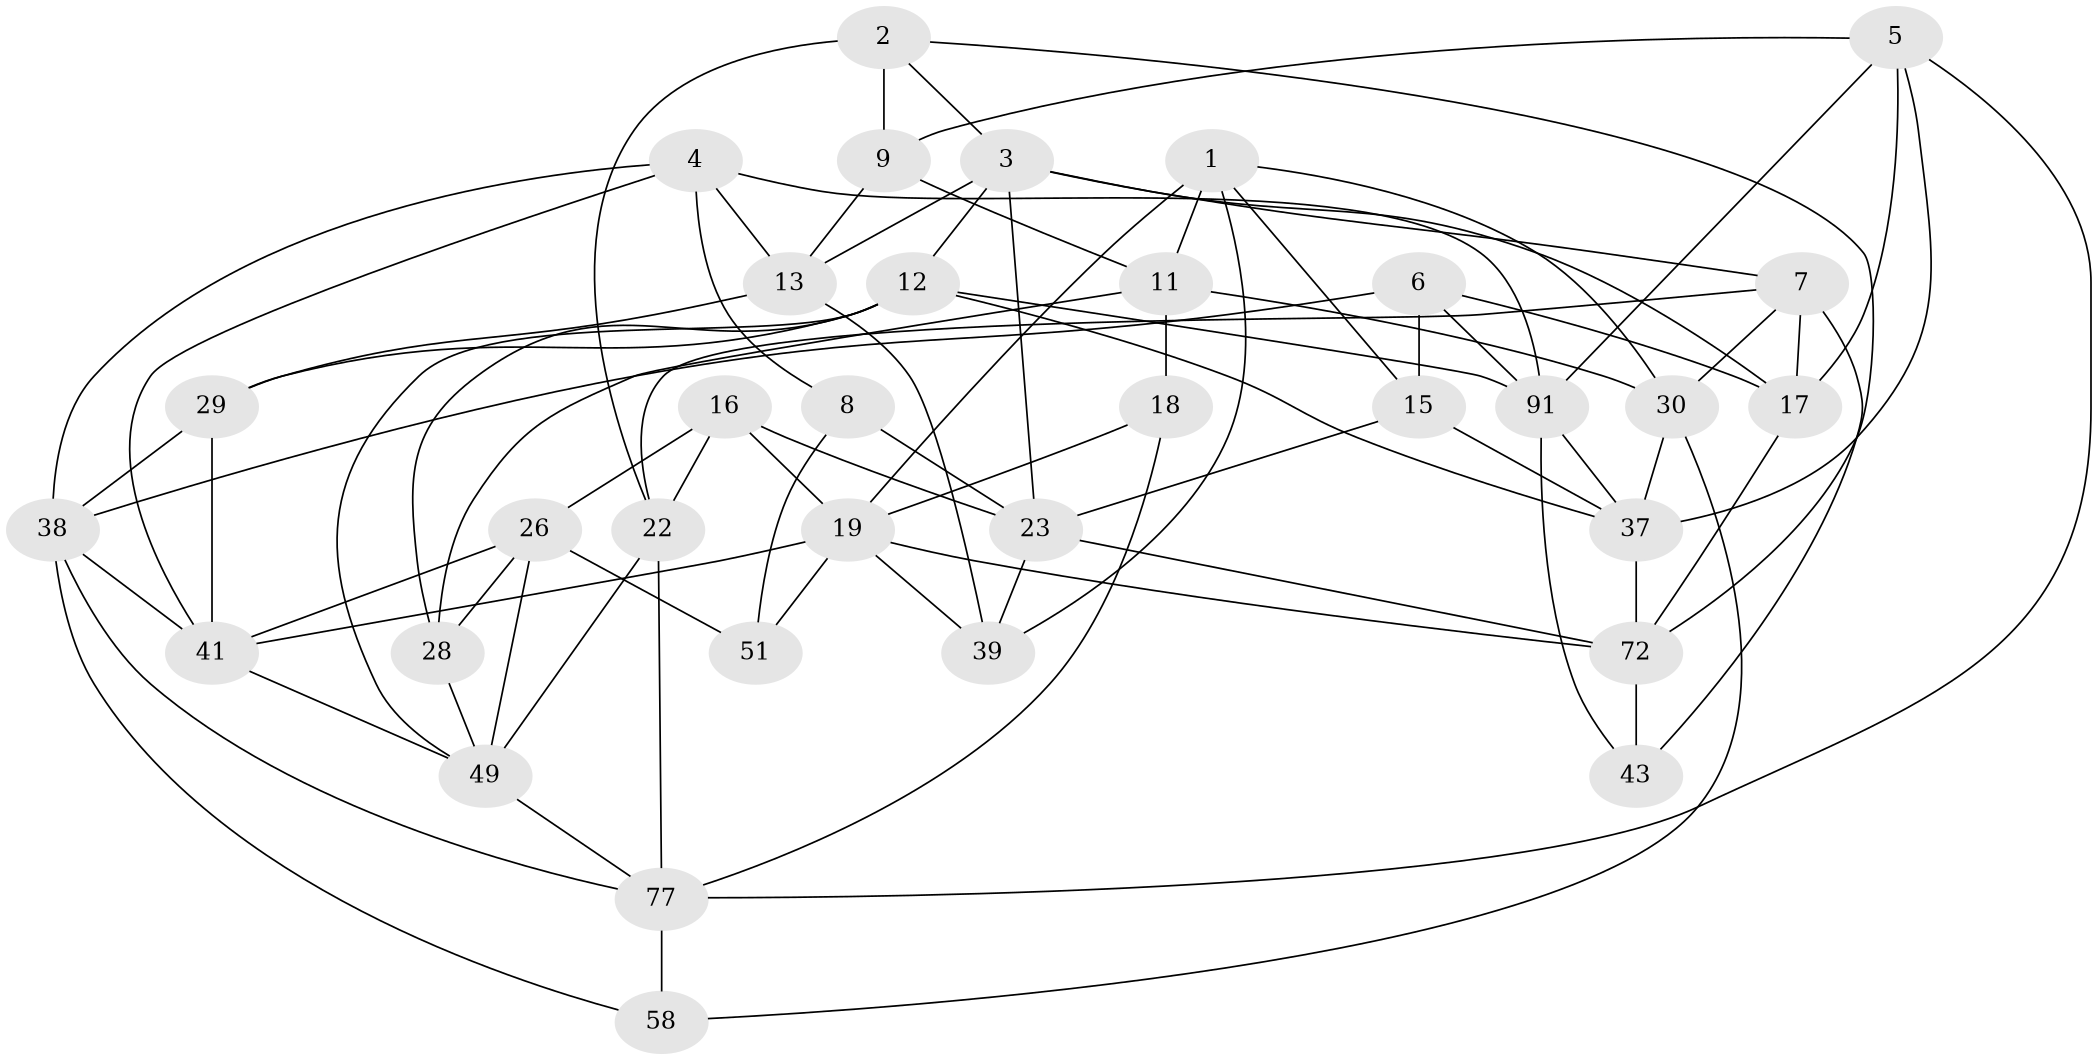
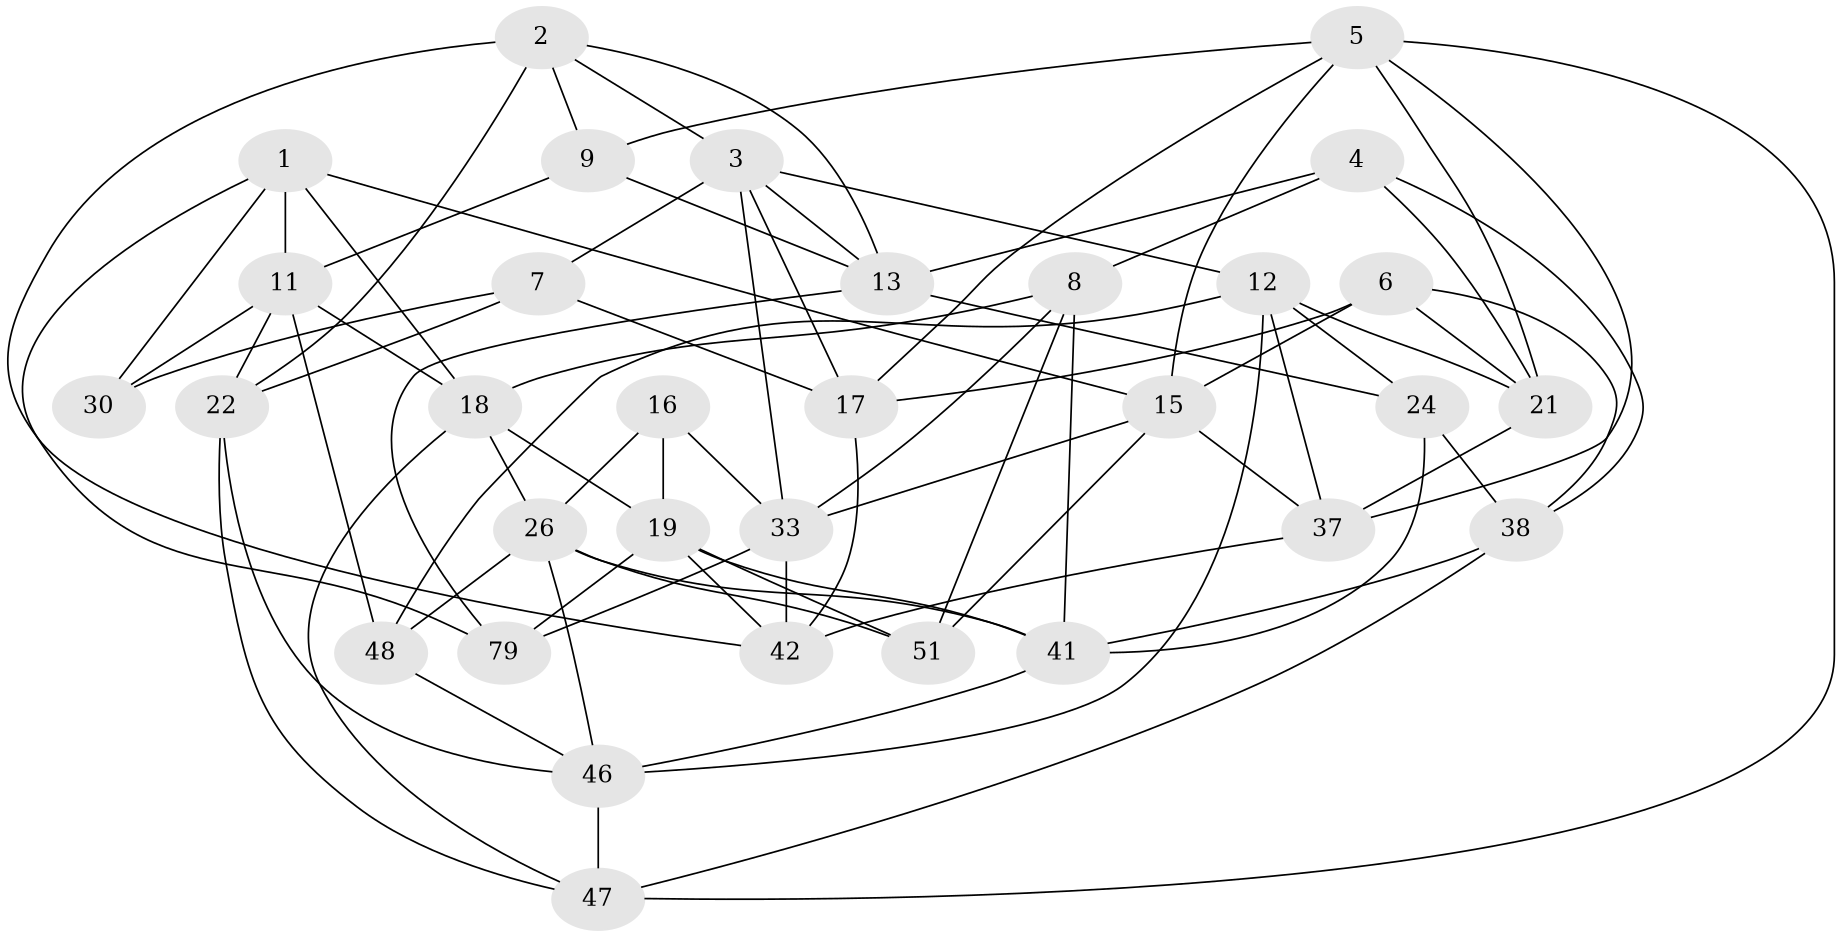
none -> (756, 102)
none -> (1245, 177)
(273, 311) -> (1069, 468)
none -> (771, 338)
(1005, 353) -> (387, 293)
(212, 407) -> (1422, 407)
(1542, 407) -> (1545, 407)
none -> (502, 459)
(692, 469) -> (260, 334)
(1654, 469) -> none
(1036, 530) -> (786, 530)
none -> (1049, 530)
(438, 653) -> (381, 653)
(988, 653) -> (504, 653)
(1636, 653) -> (786, 653)
(486, 776) -> (598, 776)
(1636, 776) -> none
(662, 899) -> (598, 899)
(662, 1022) -> none
